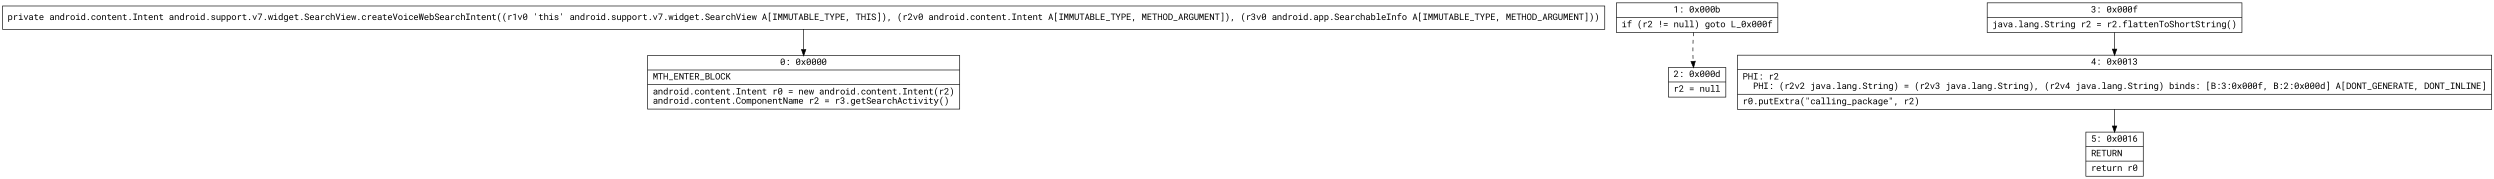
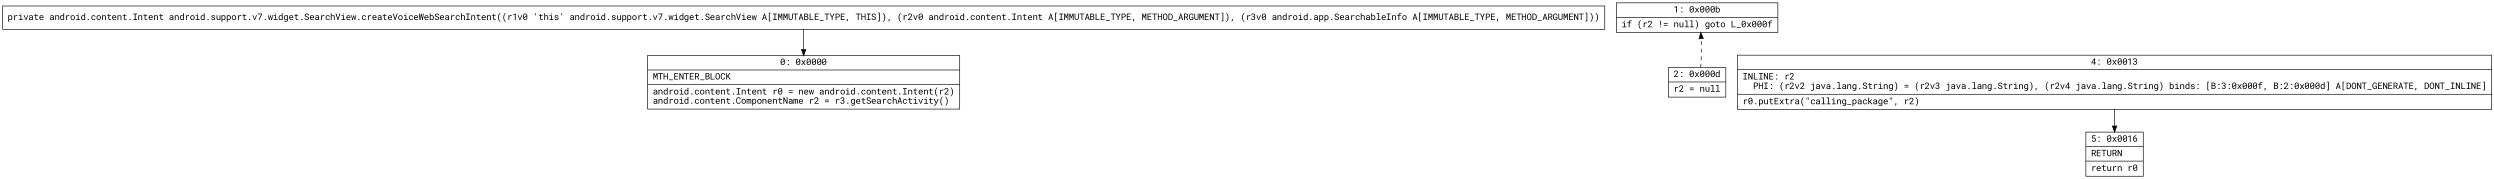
(2115, 18) -> none
(1693, 47) -> (1701, 53)
(1764, 77) -> (1771, 77)
